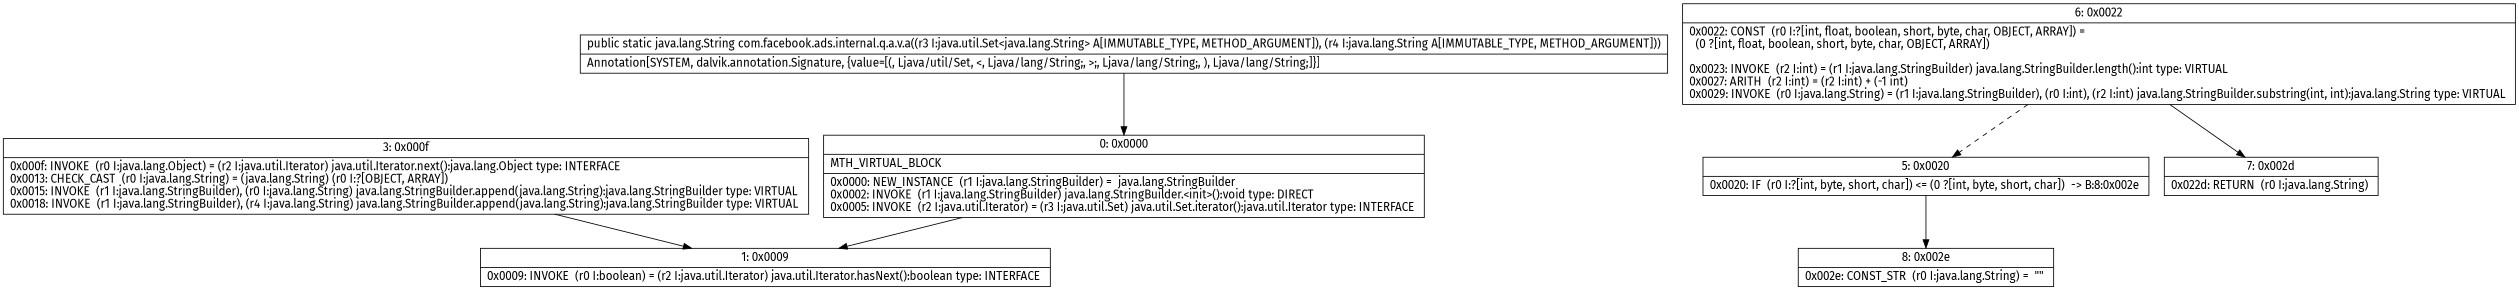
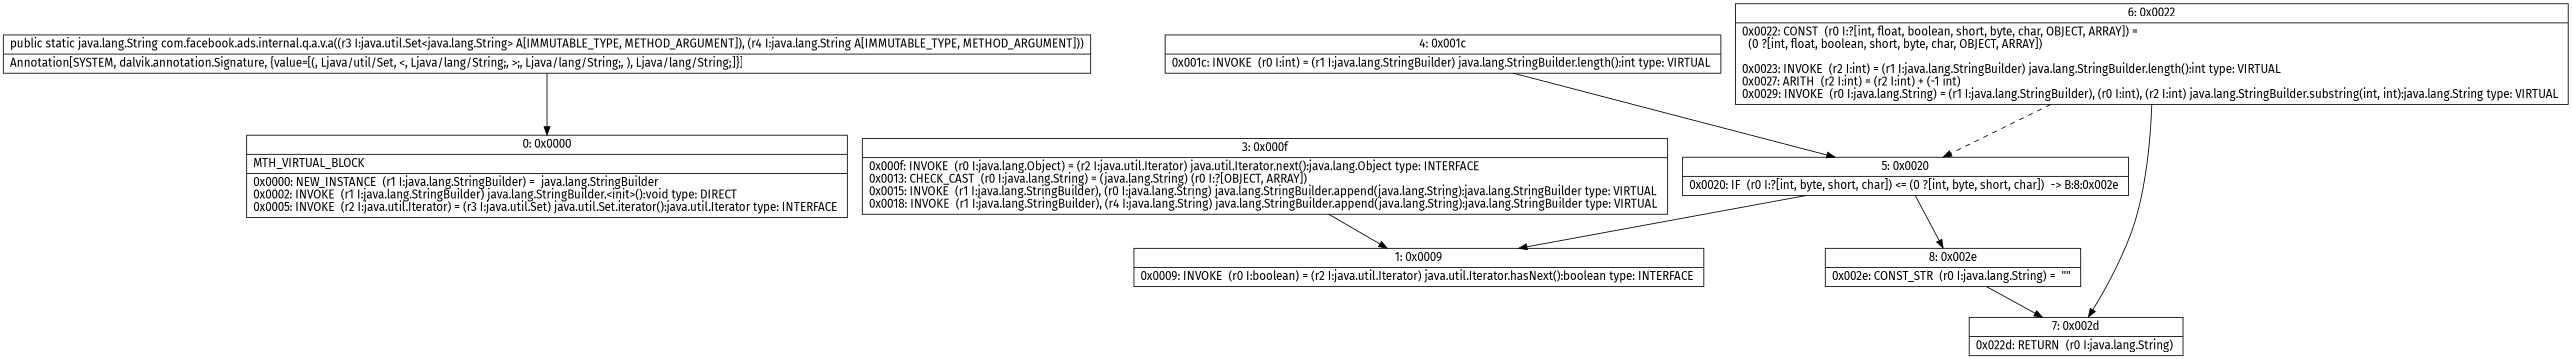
none -> (1443, 54)
(904, 232) -> (1666, 221)
none -> (2011, 300)
